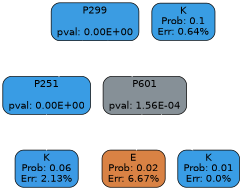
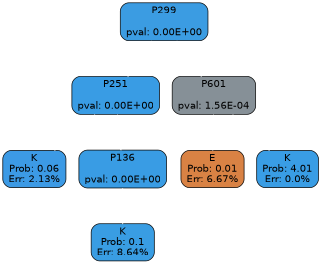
(183, 22) -> (123, 242)
none -> (123, 169)
(134, 169) -> (213, 169)
(209, 169) -> (288, 169)
